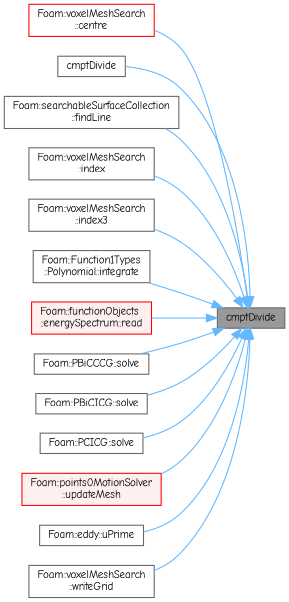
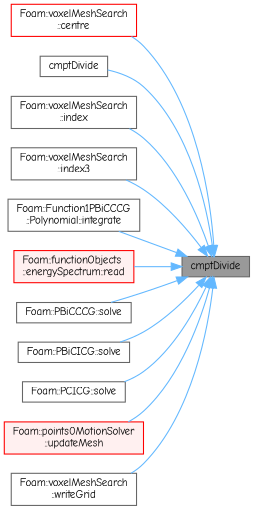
(92, 112) -> none
(92, 267) -> (74, 215)
(92, 535) -> none
